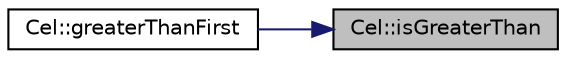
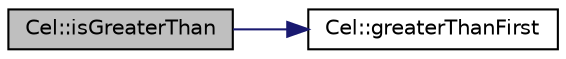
(285, 29) -> (260, 29)
